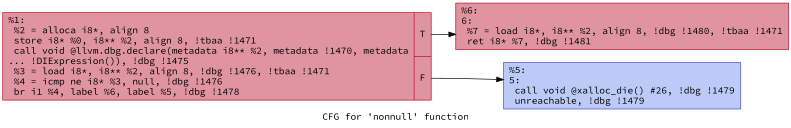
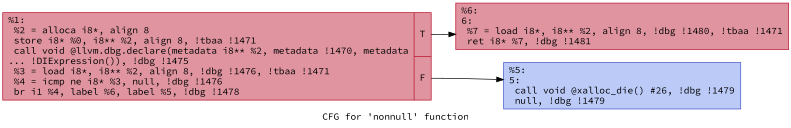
(577, 101) -> (557, 101)
